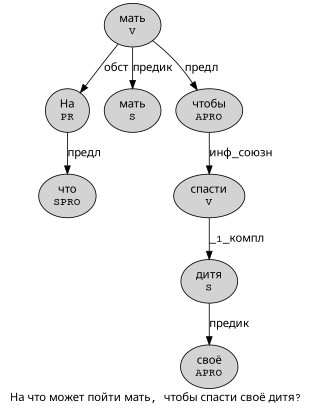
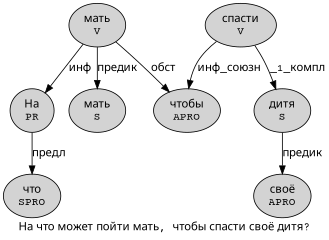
(117, 68) -> (80, 68)
(202, 68) -> (164, 68)
(209, 149) -> (200, 59)
